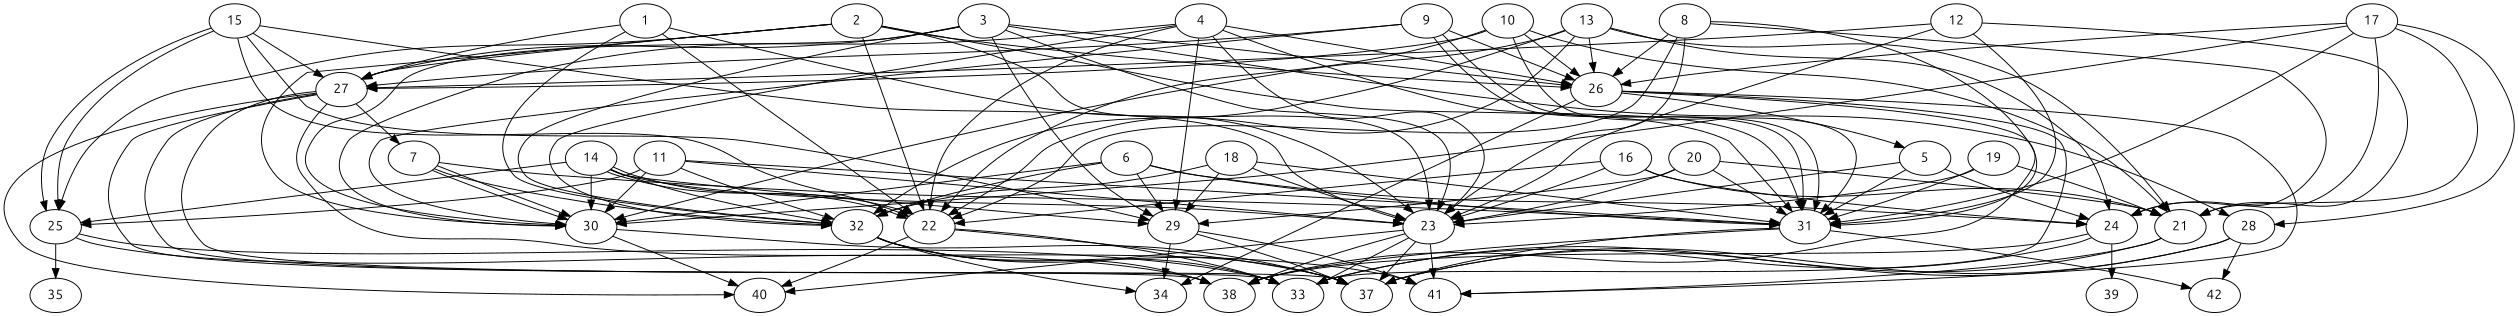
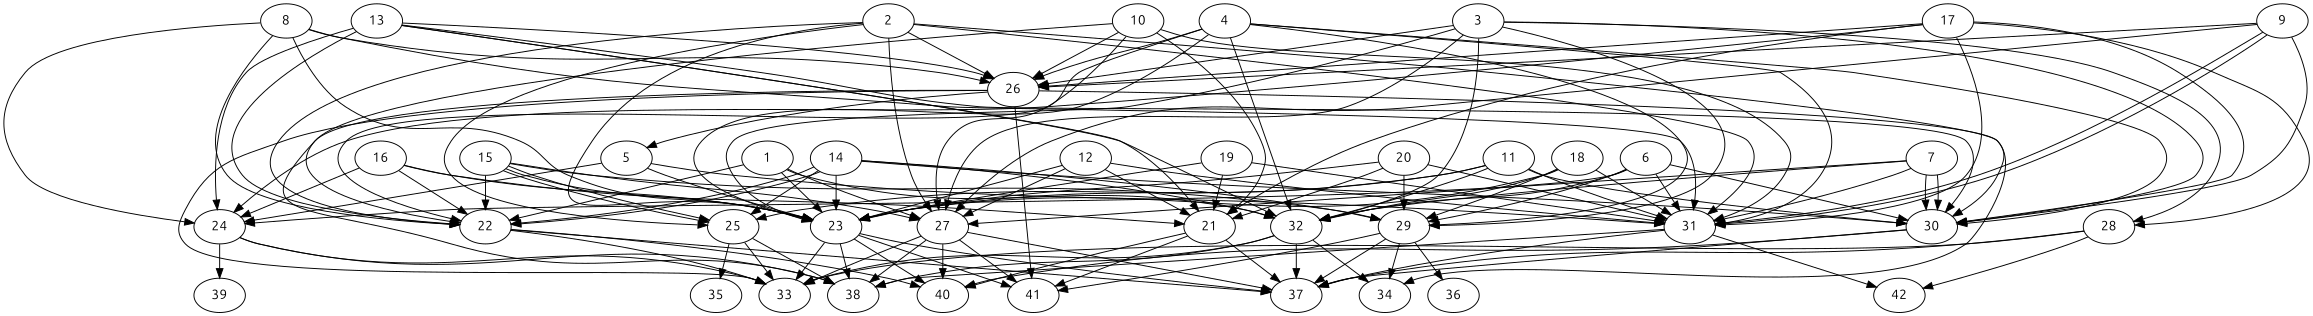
(371, 118) -> (1442, 192)
none -> (1080, 258)
none -> (1453, 295)
